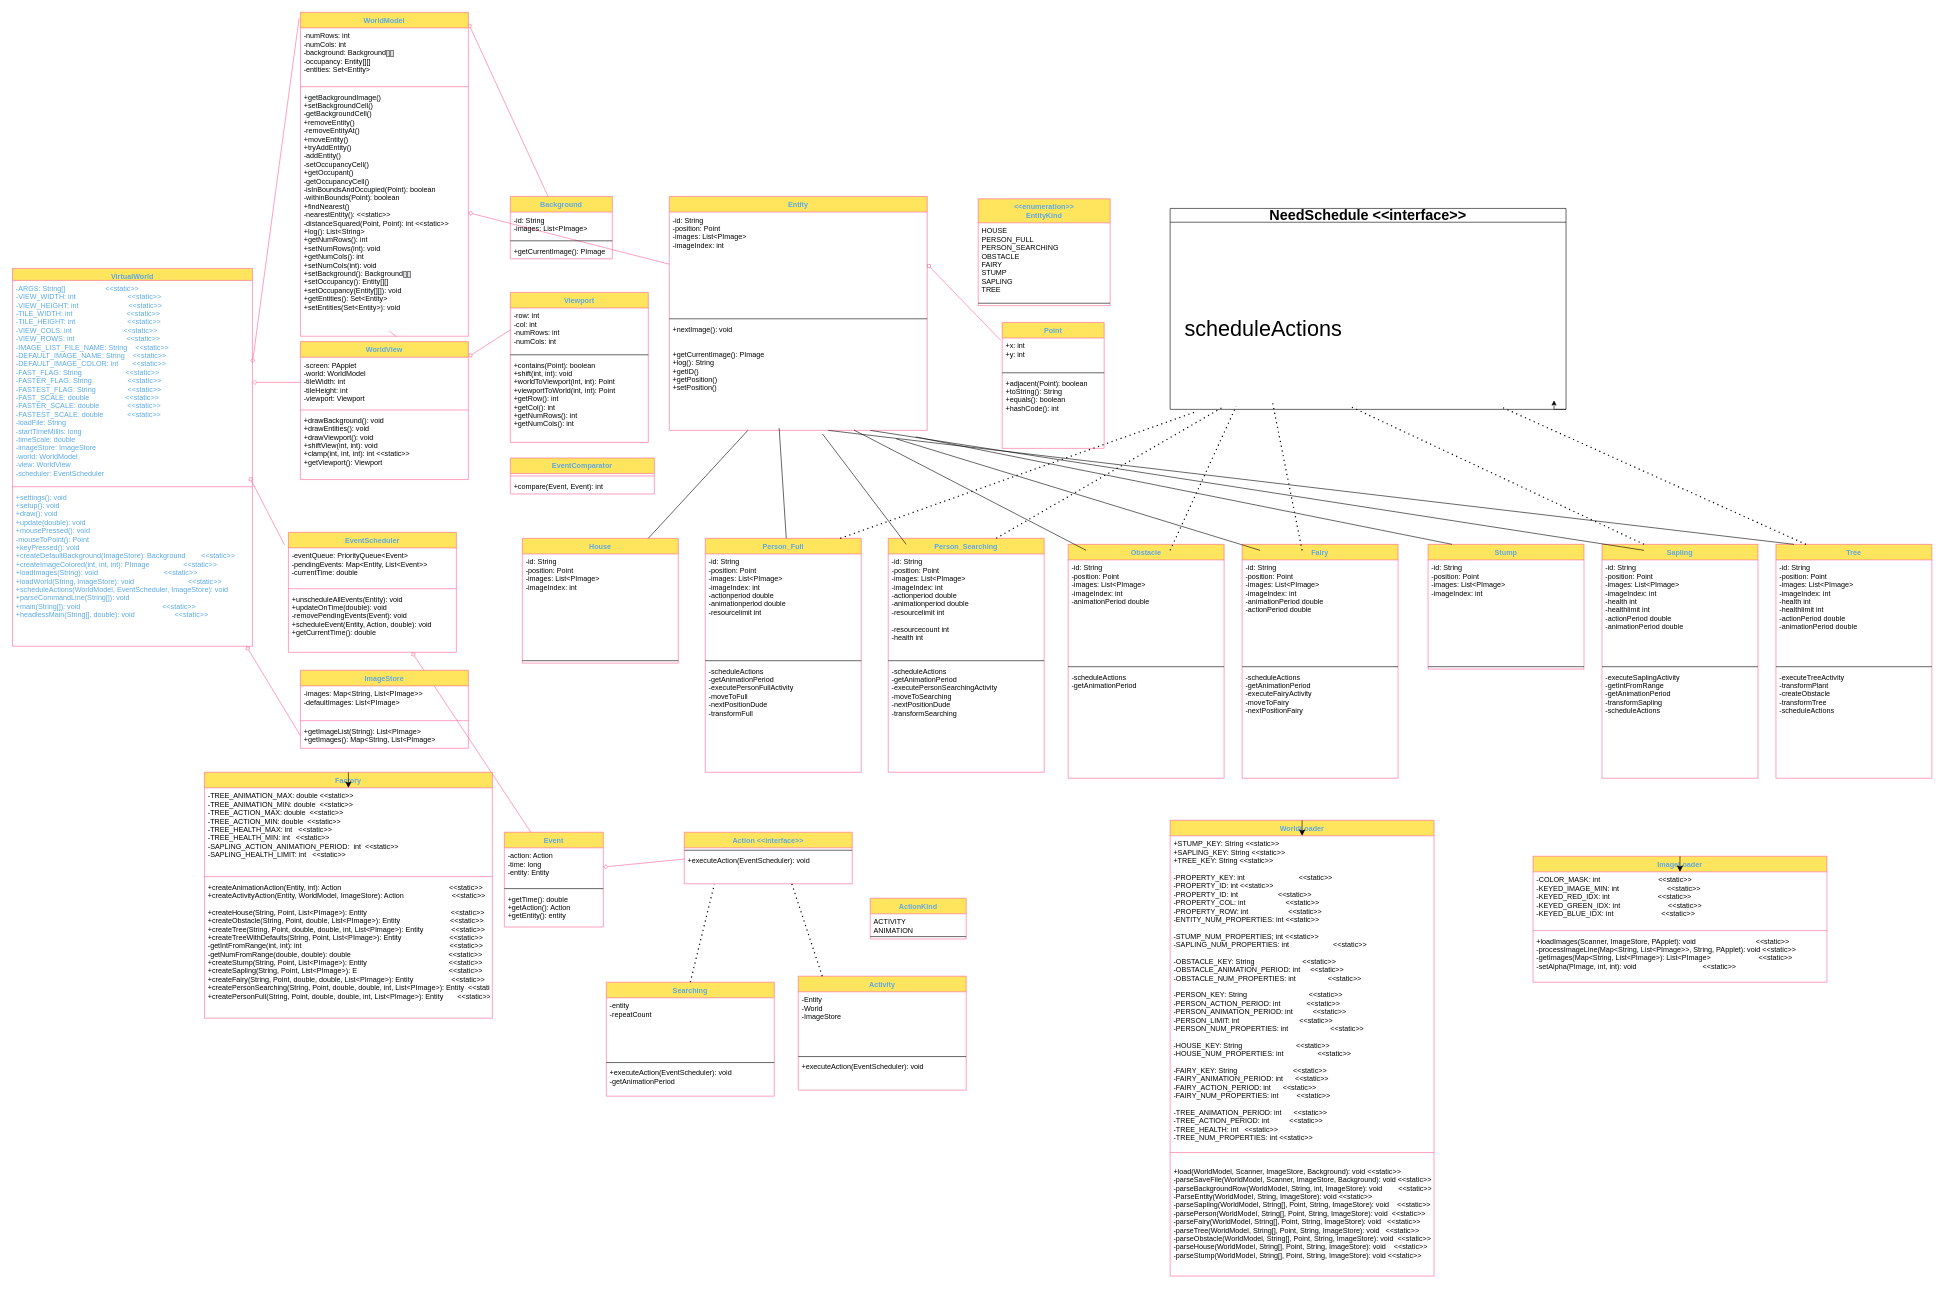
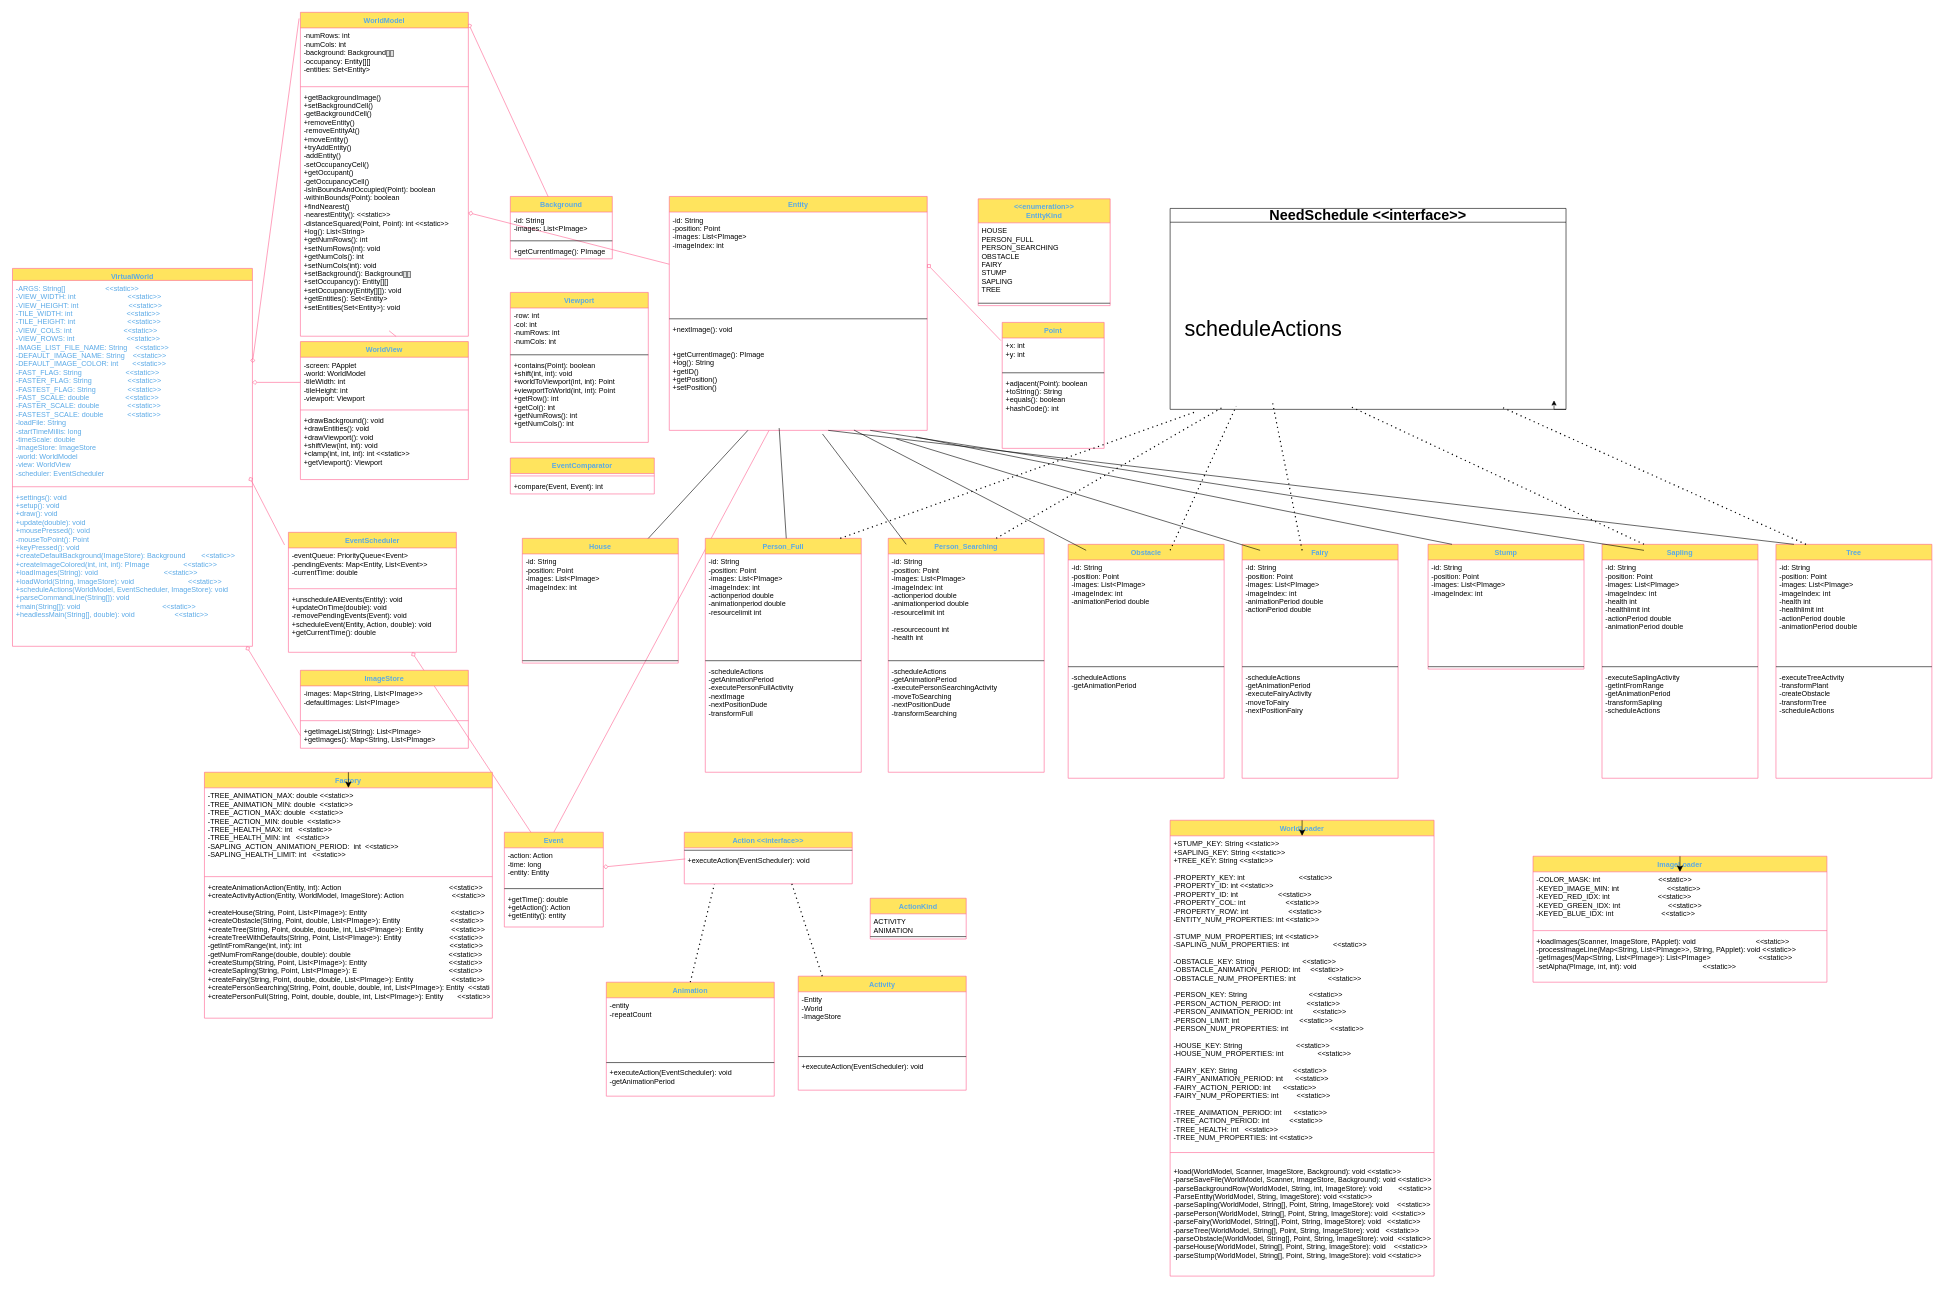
(490, 343) -> none
(739, 671) -> (739, 671)
none -> (599, 749)
(690, 991) -> (690, 991)
